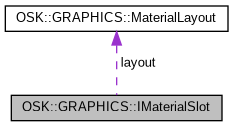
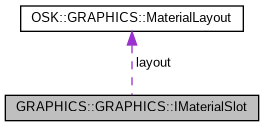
(117, 108) -> (132, 108)
